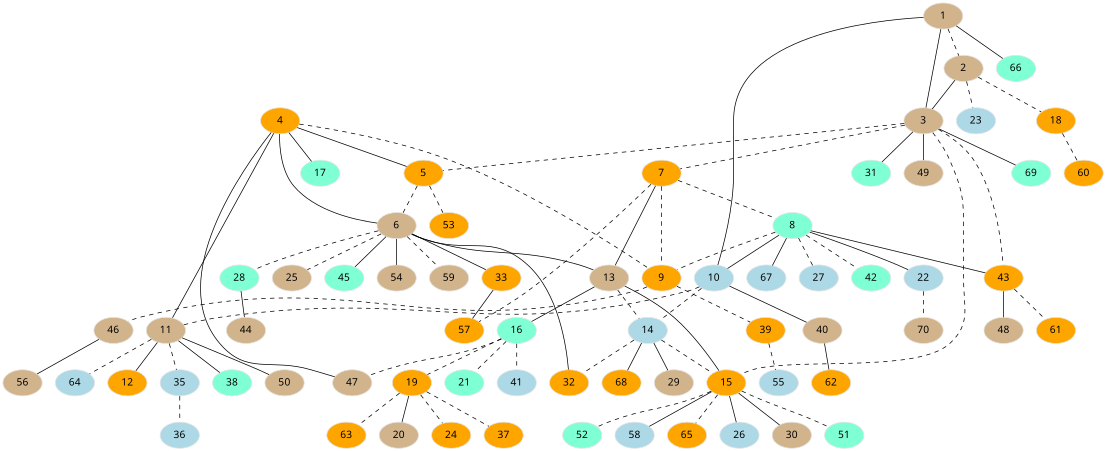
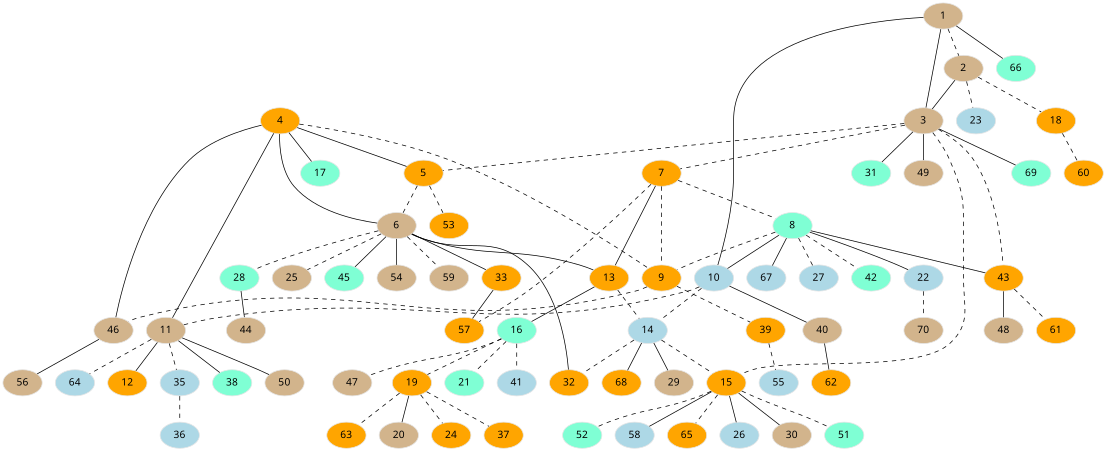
(609, 278) -> (609, 278)
(201, 292) -> (160, 197)
(678, 321) -> none
